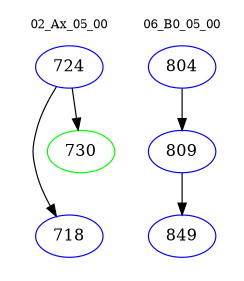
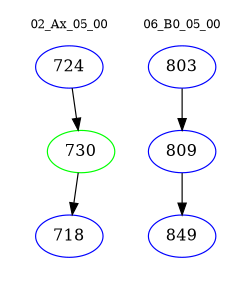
(182, 67) -> (182, 67)
(33, 146) -> (76, 188)
